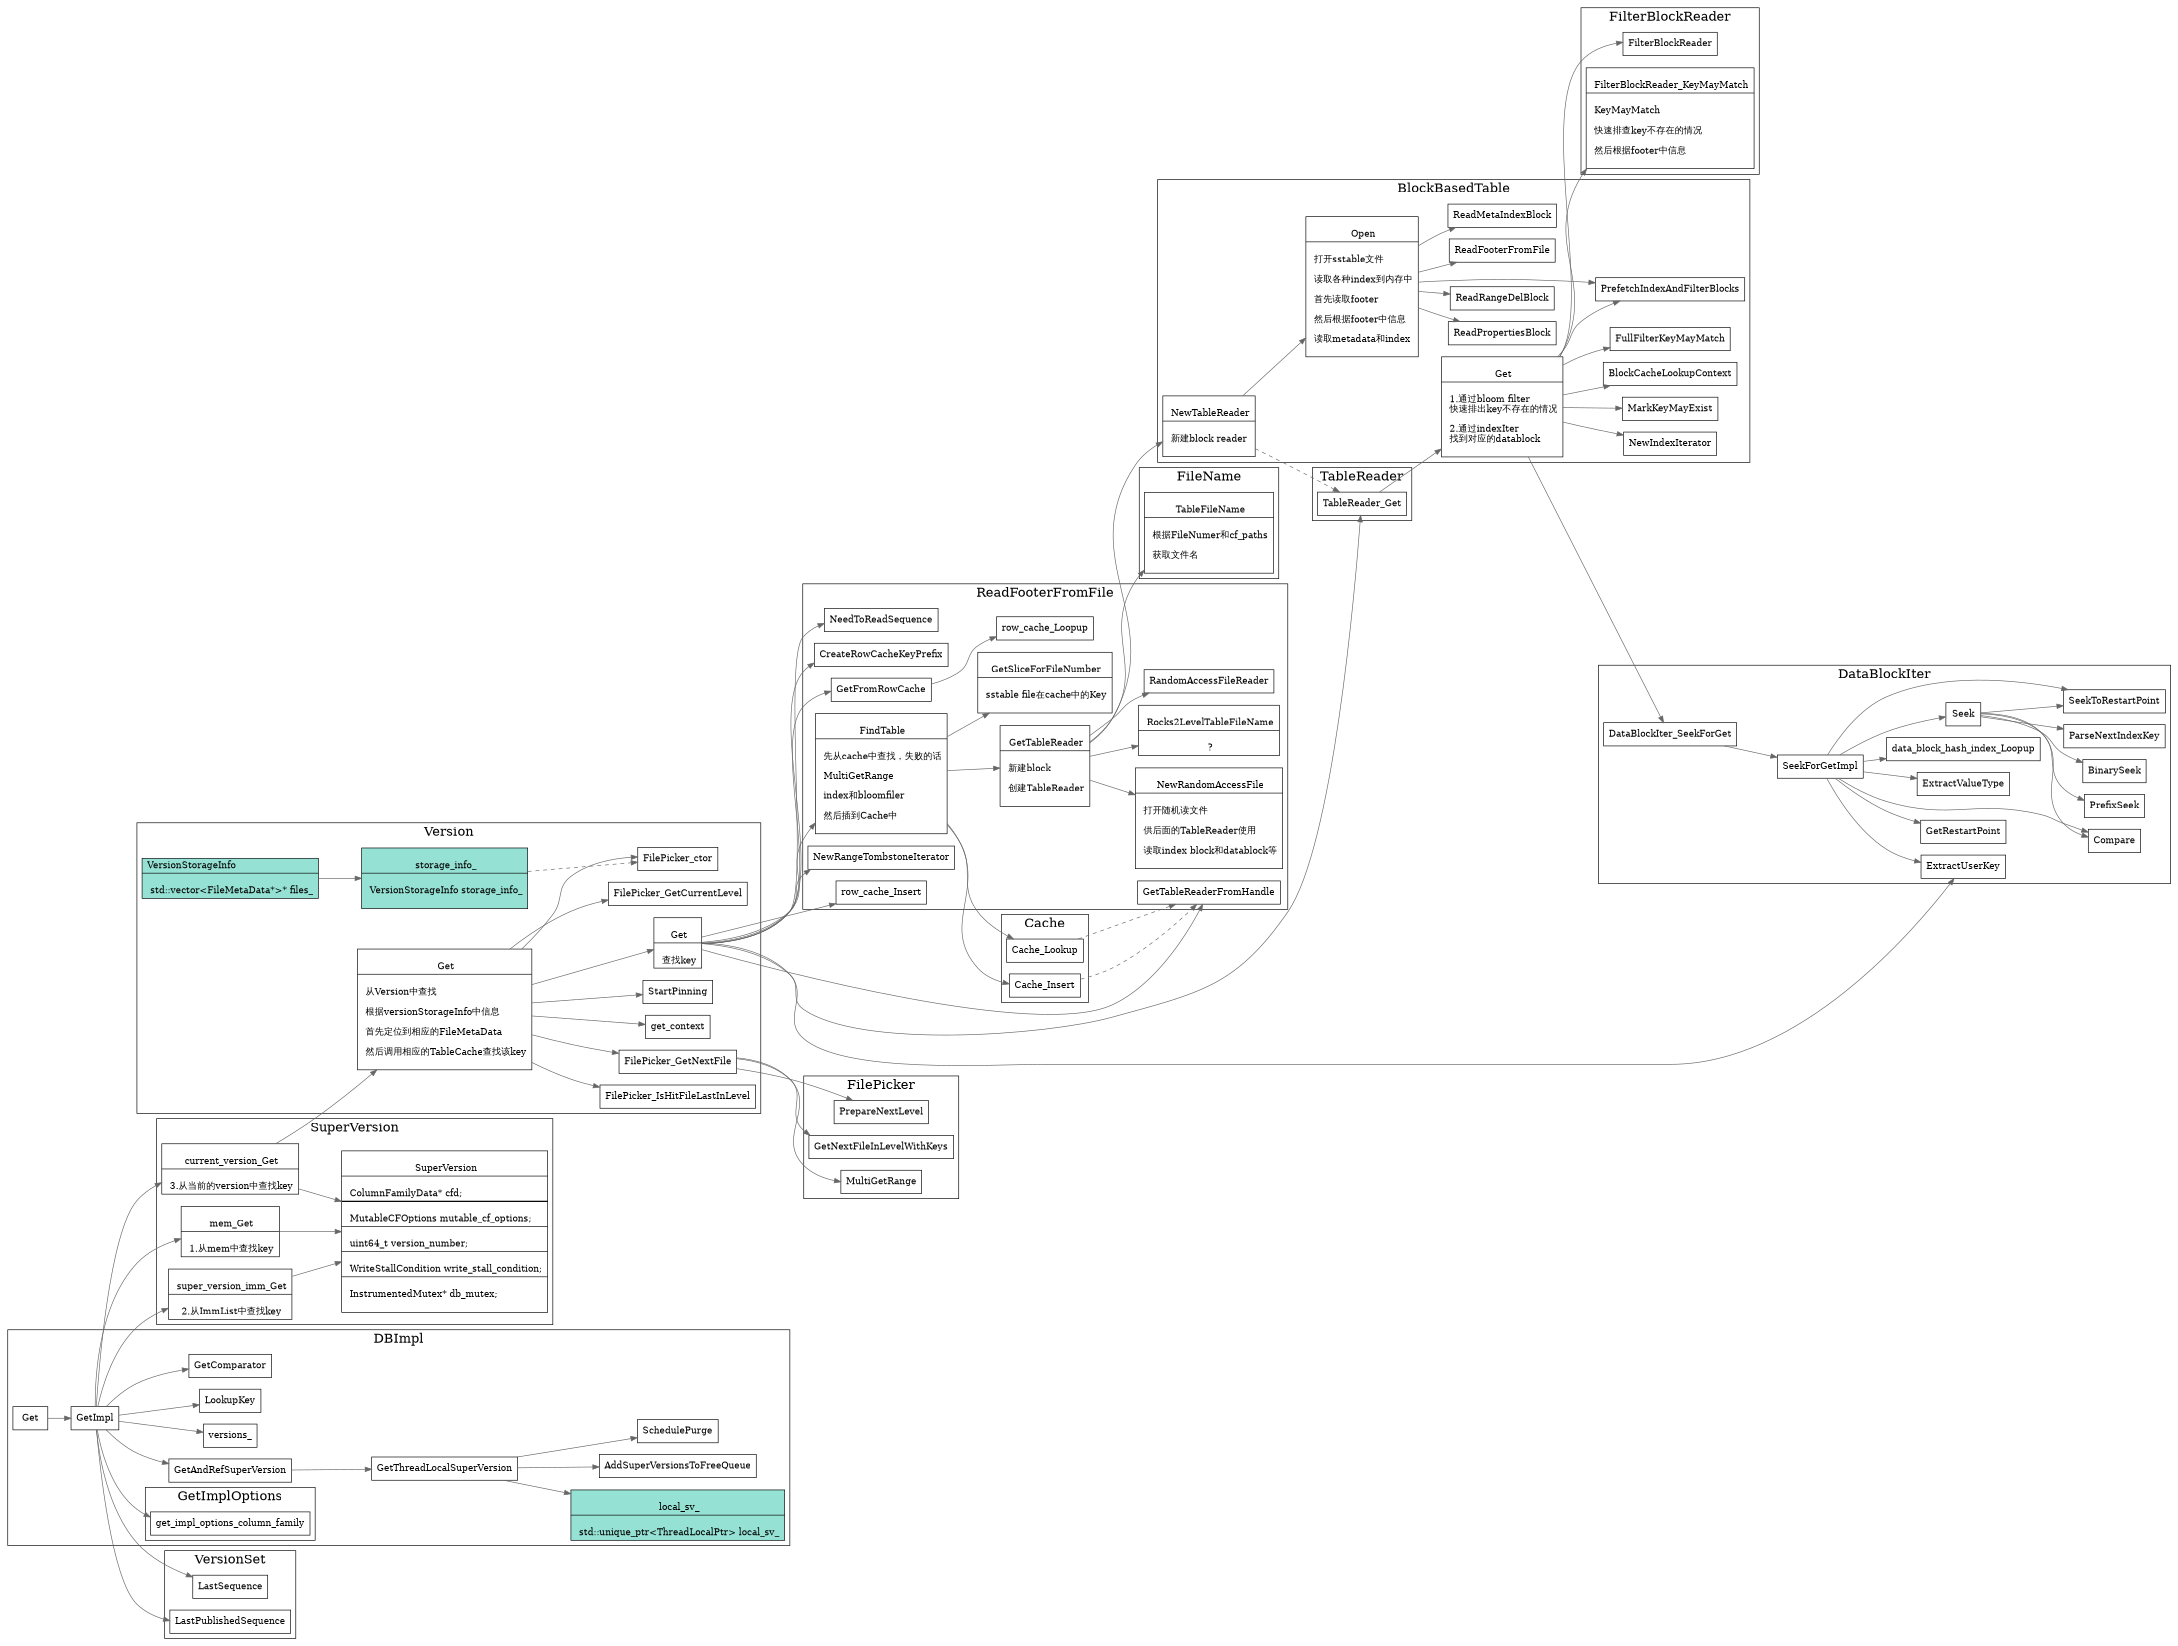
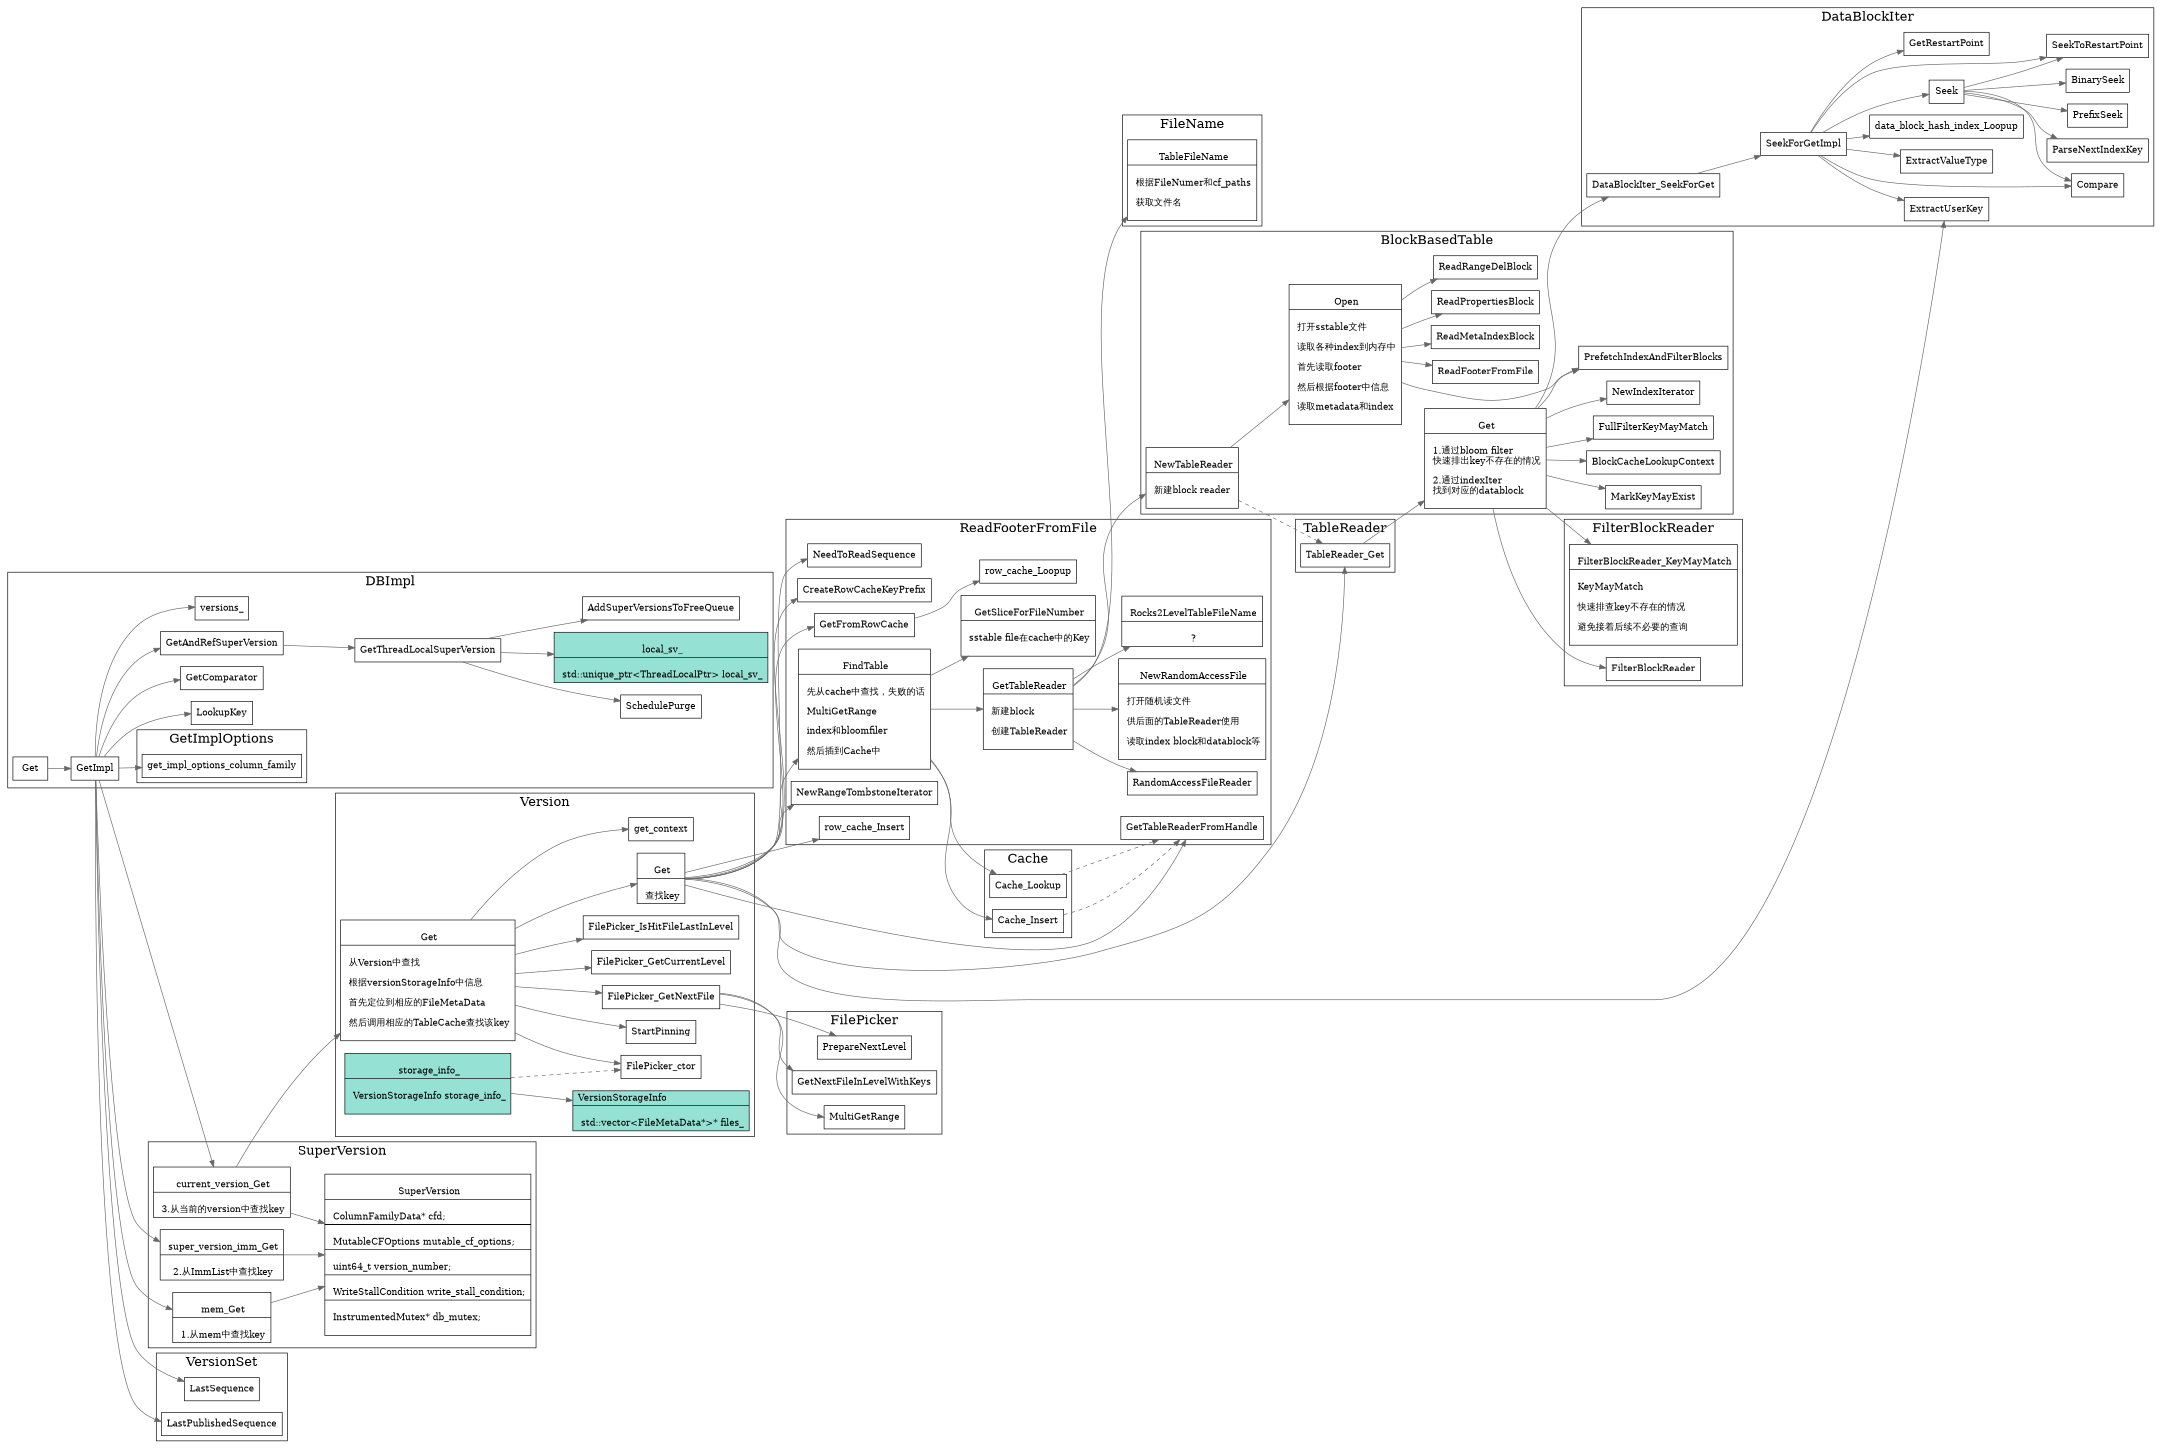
(1639, 150) -> (1631, 627)
(337, 878) -> (539, 1097)
